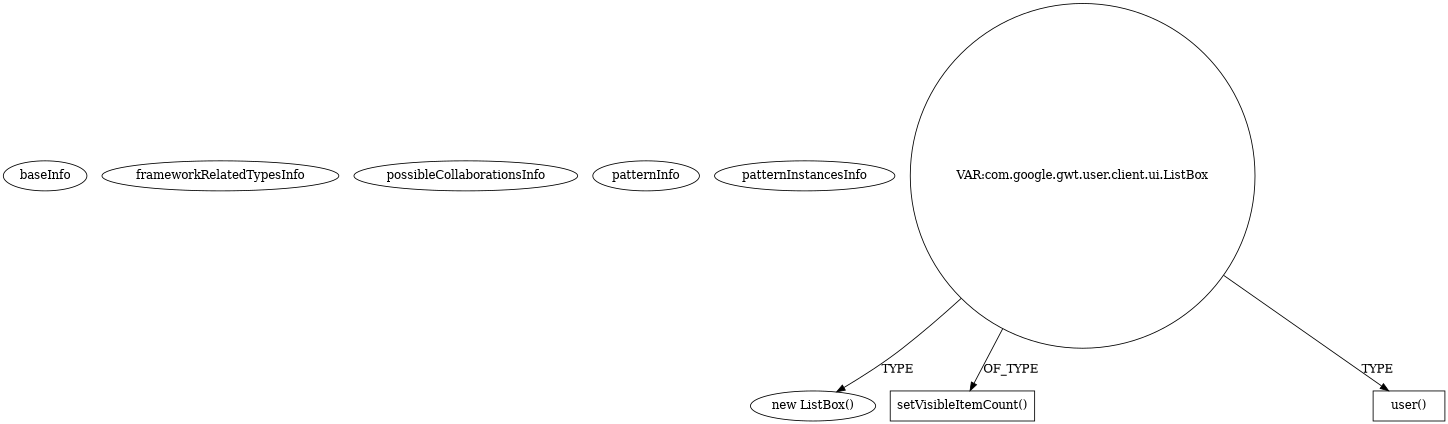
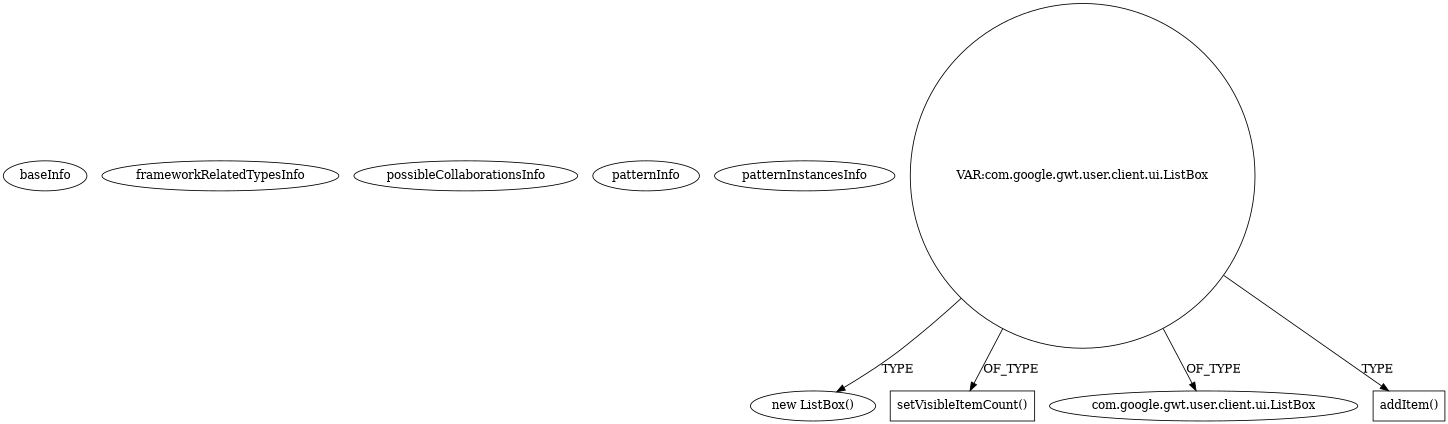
none -> (1204, 406)
(1409, 406) -> (1409, 406)
